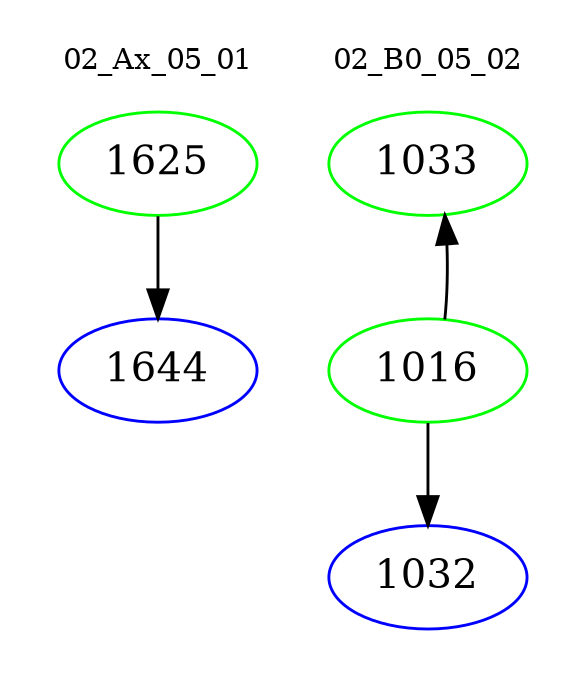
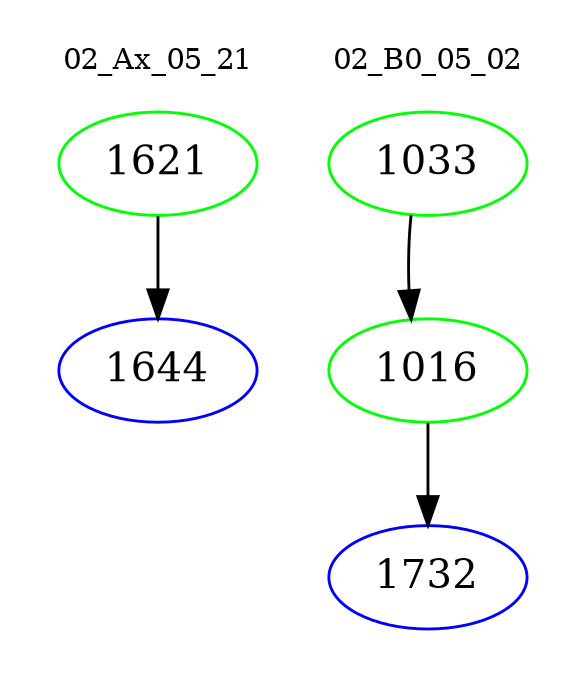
(158, 62) -> (158, 62)
(158, 164) -> (158, 164)
(447, 282) -> (409, 253)
(428, 577) -> (428, 577)
